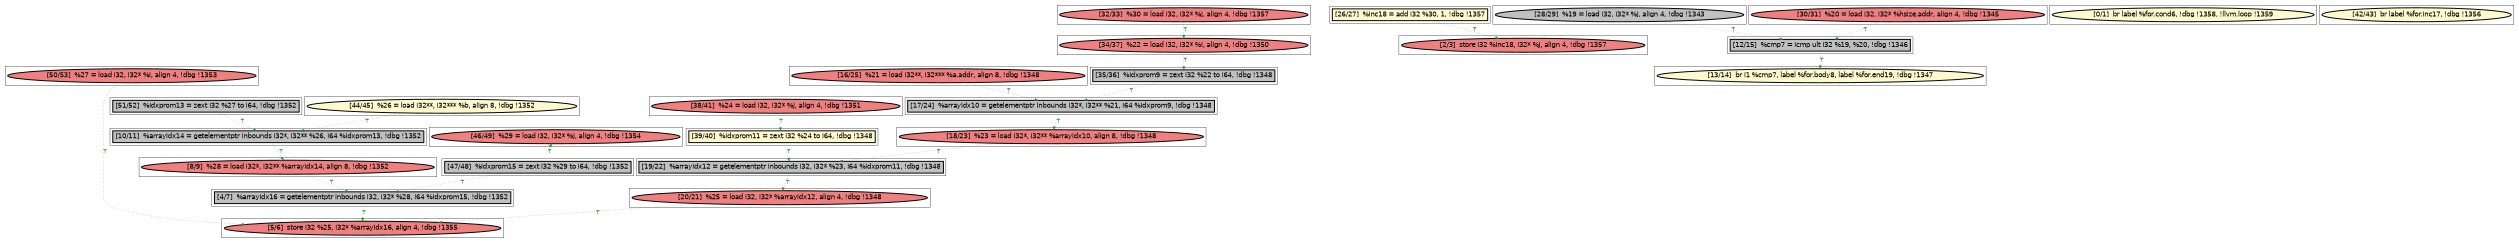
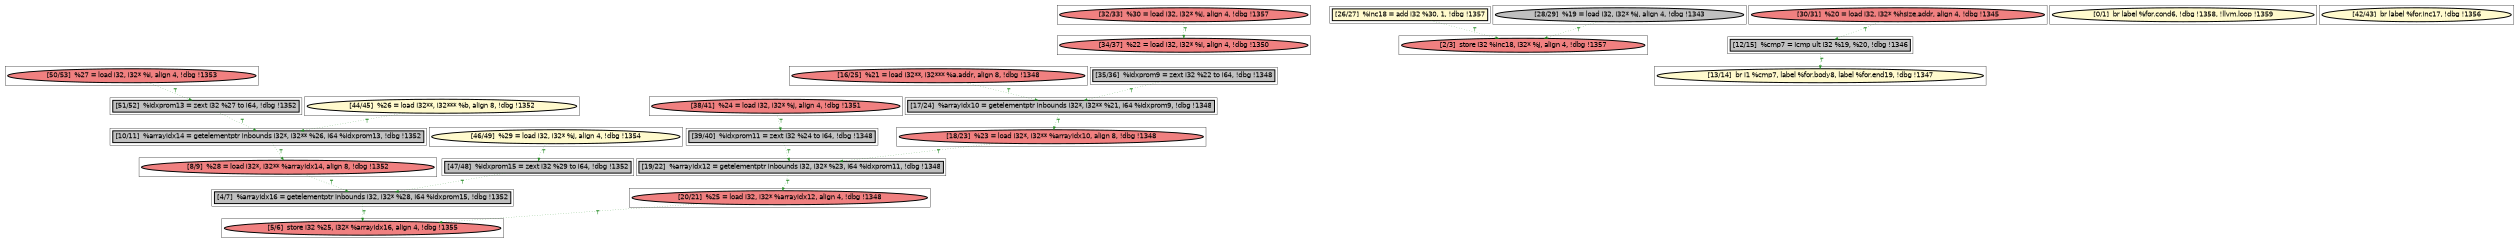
(1720, 30) -> (1573, 30)
(1184, 59) -> none
(556, 137) -> (556, 137)
(782, 137) -> (782, 137)
(546, 154) -> (542, 150)
(111, 206) -> (169, 91)
